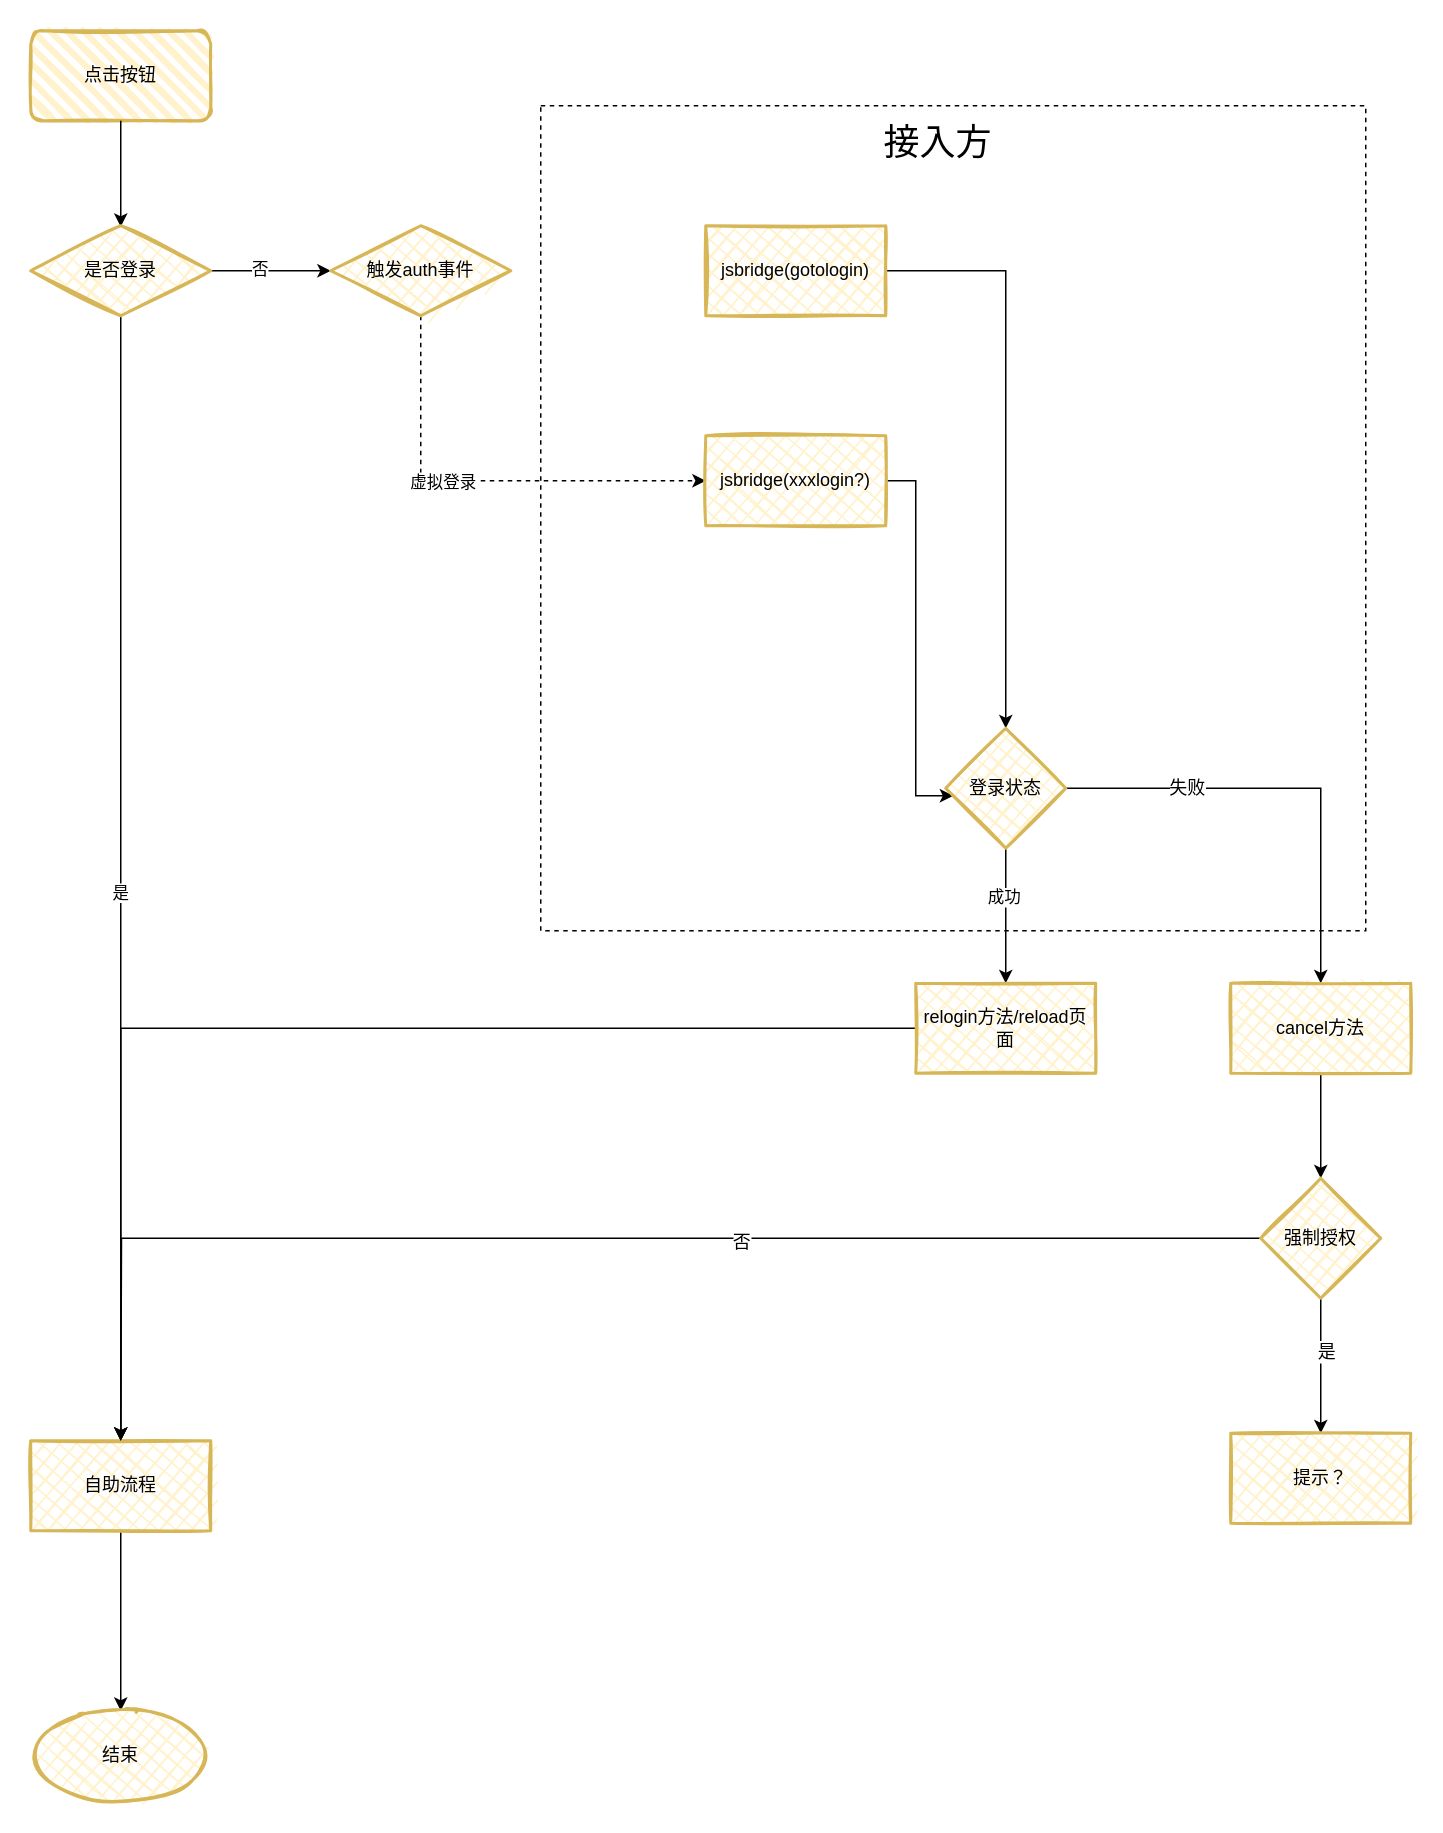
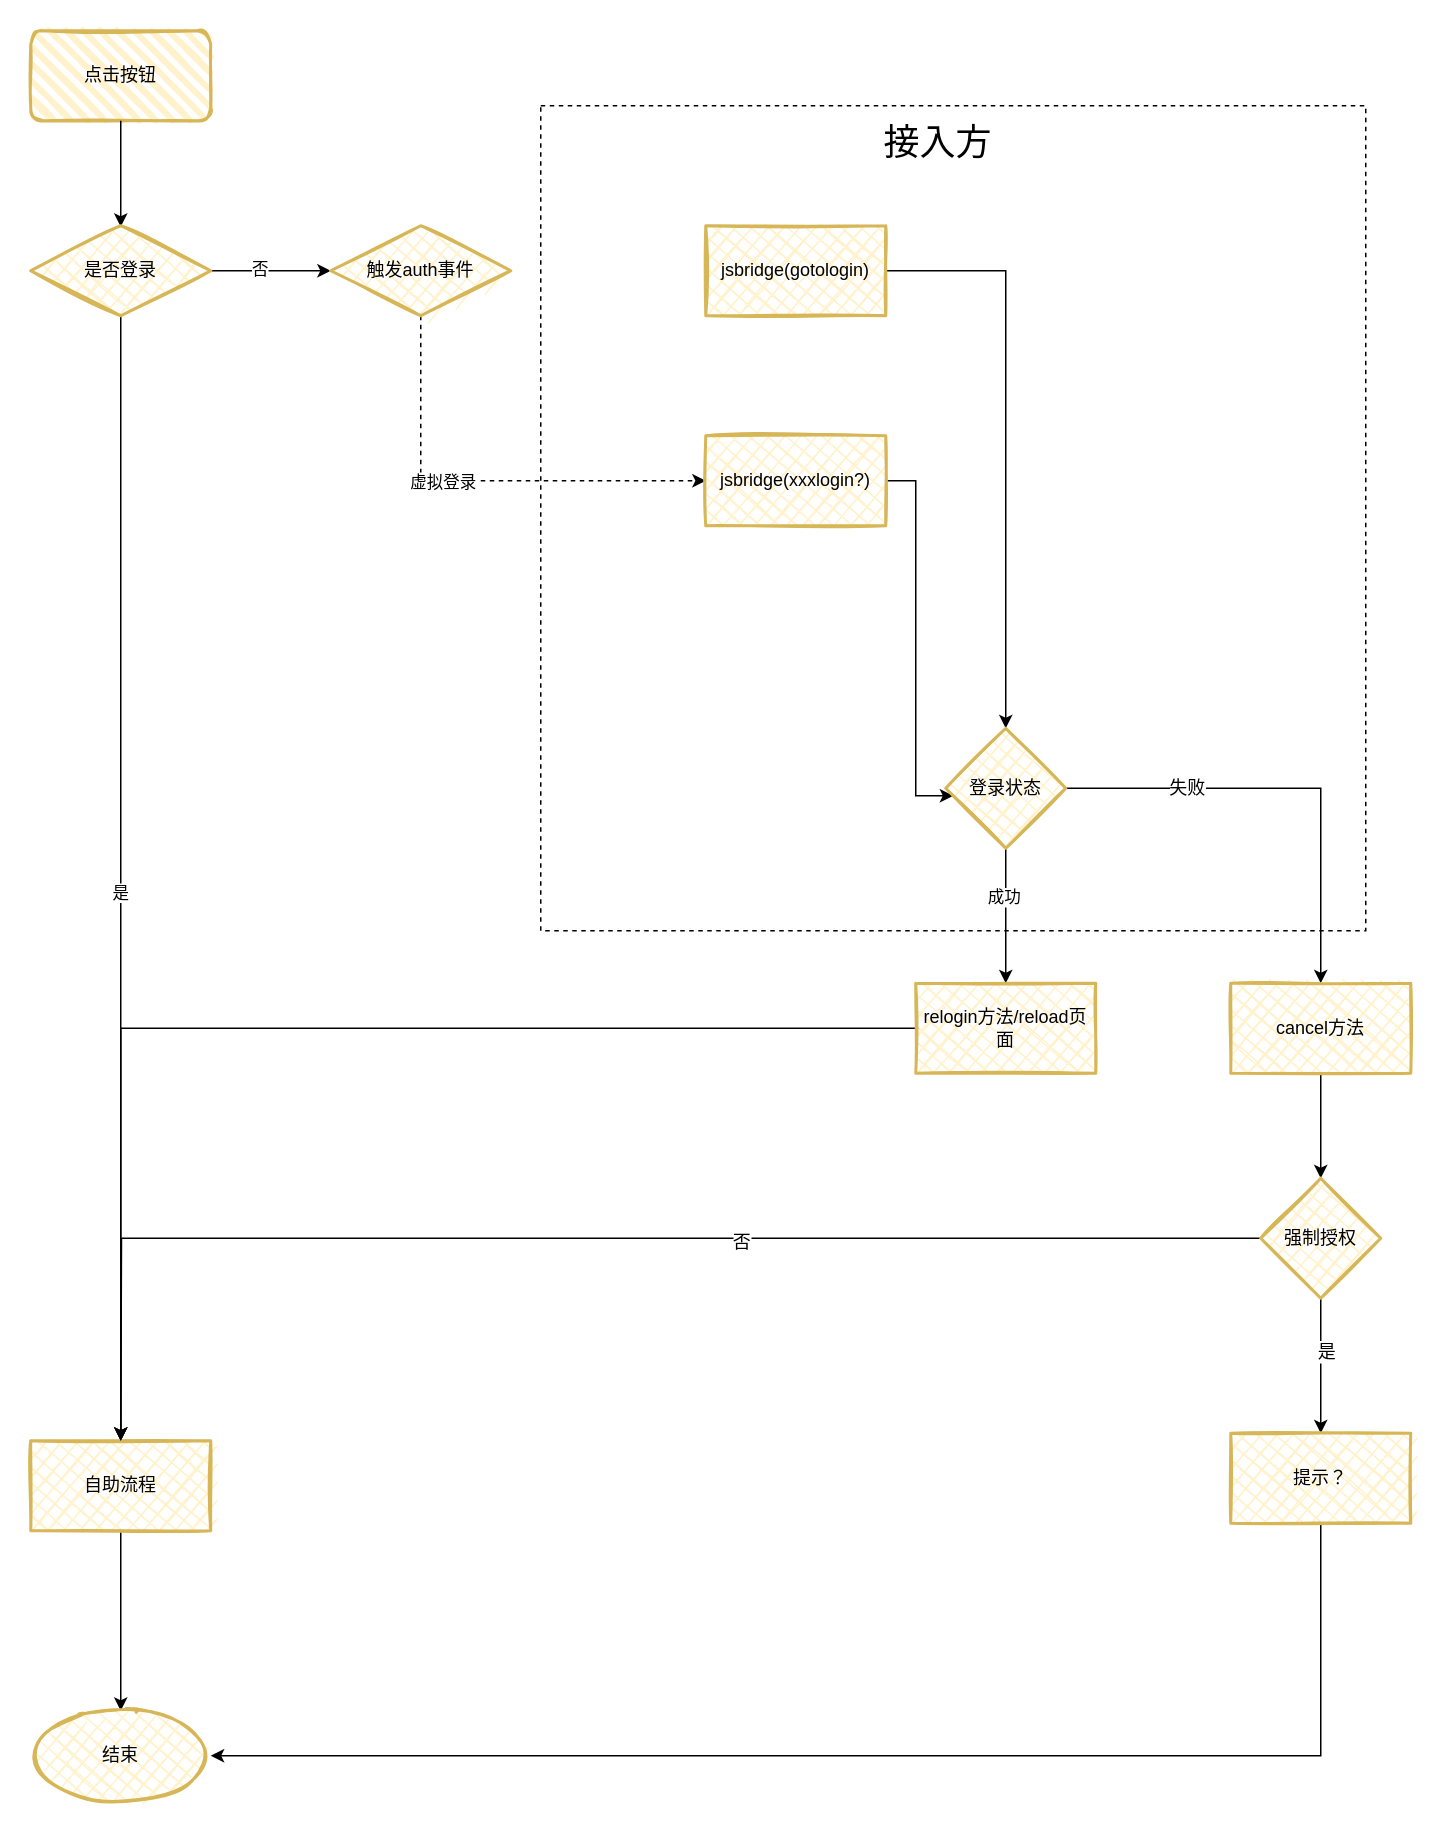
none -> (886, 1756)
